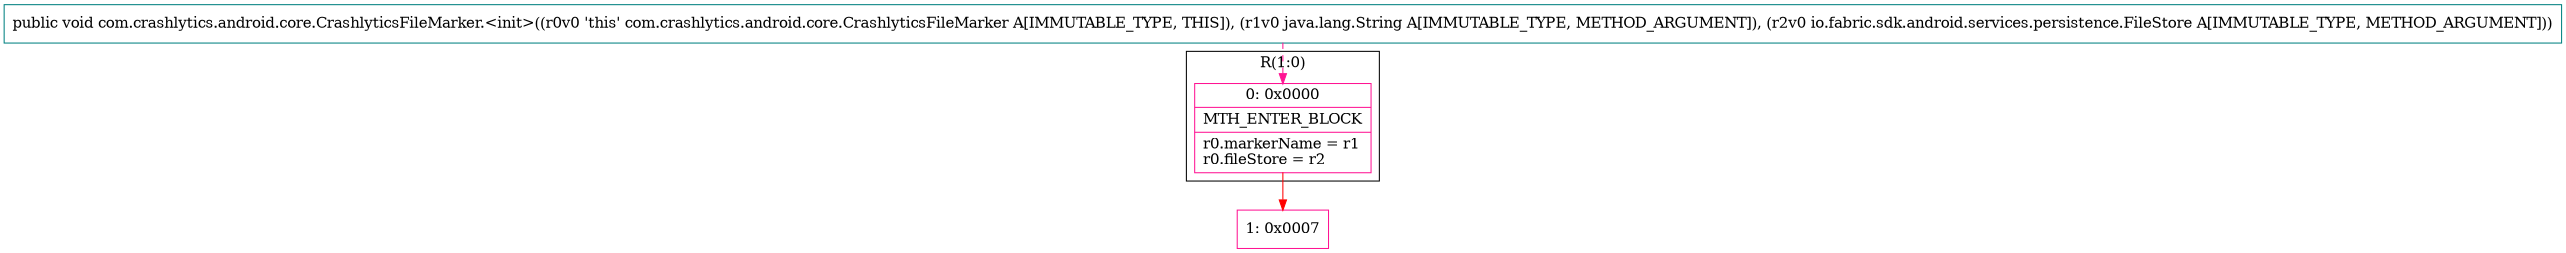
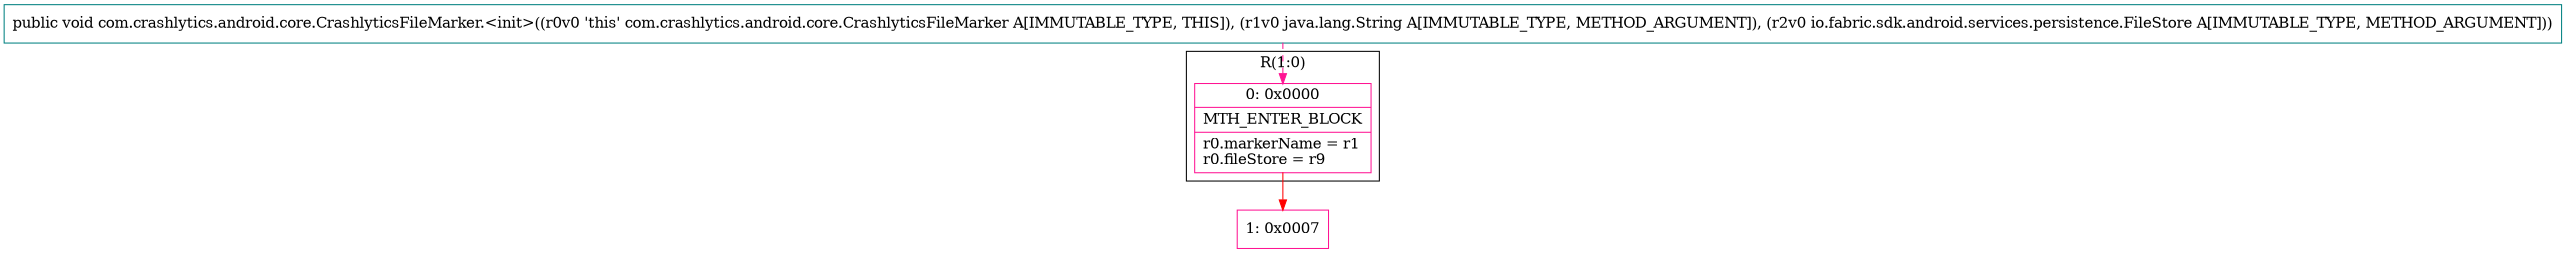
(1264, 160) -> (1264, 160)
